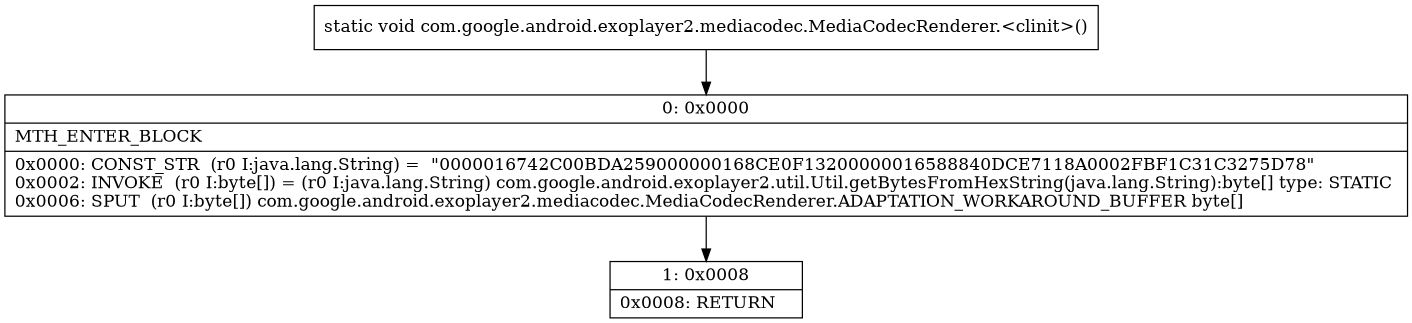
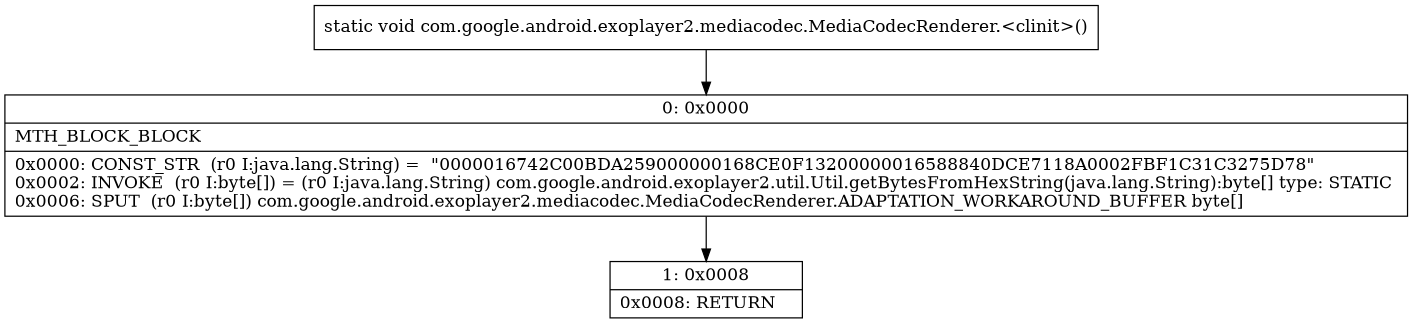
(109, 137) -> (108, 137)
